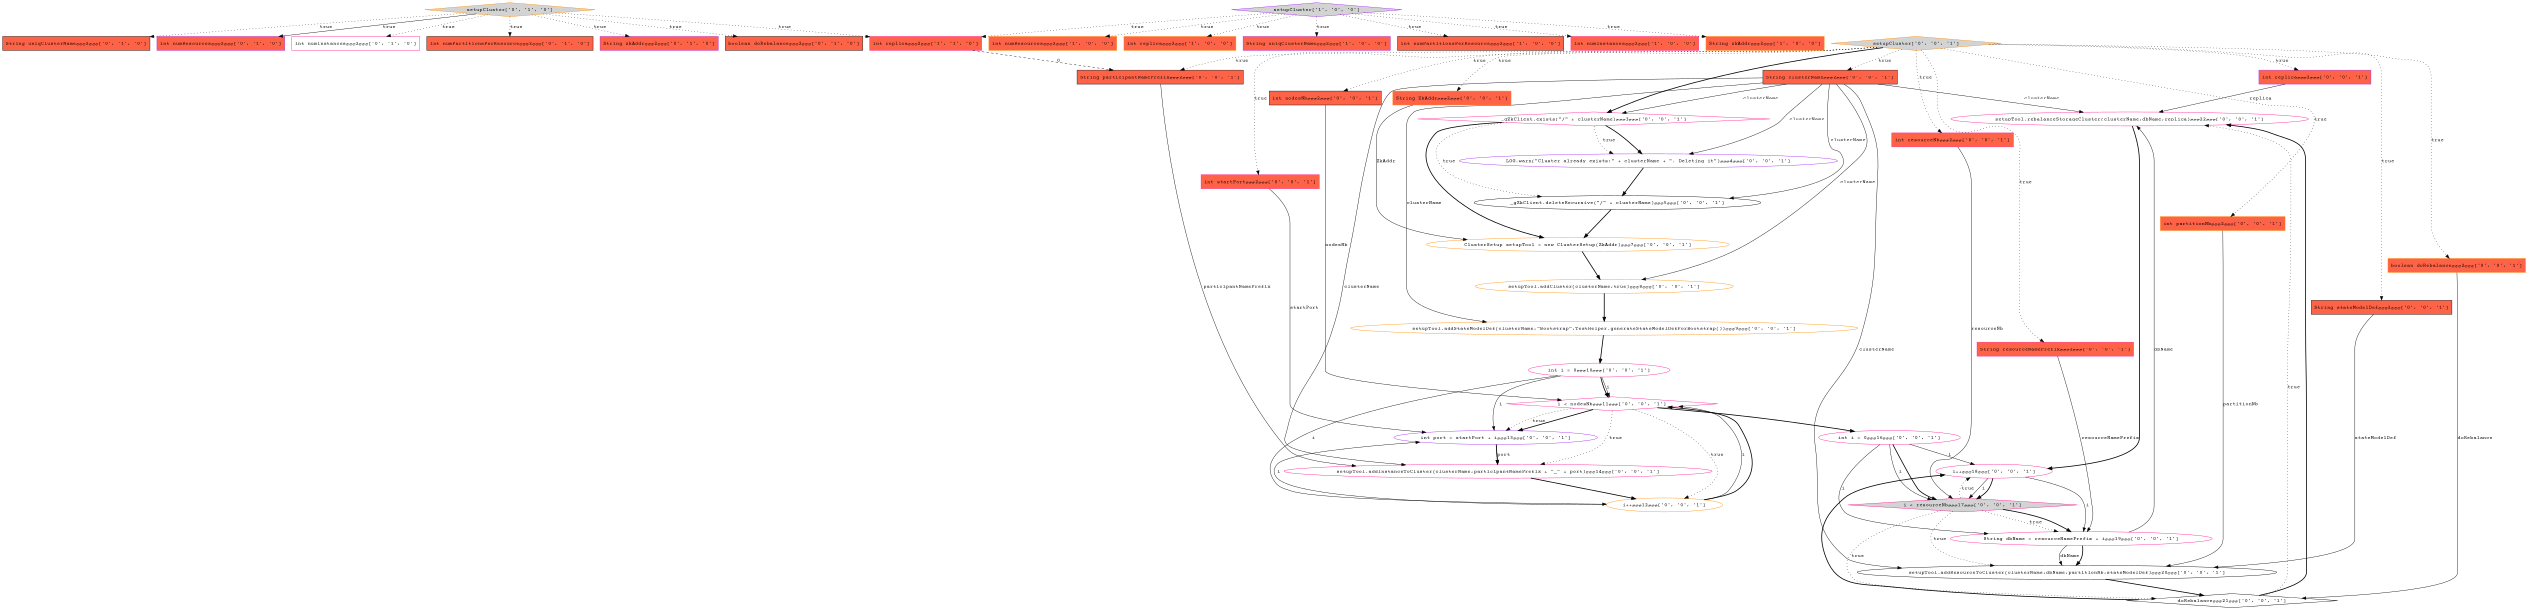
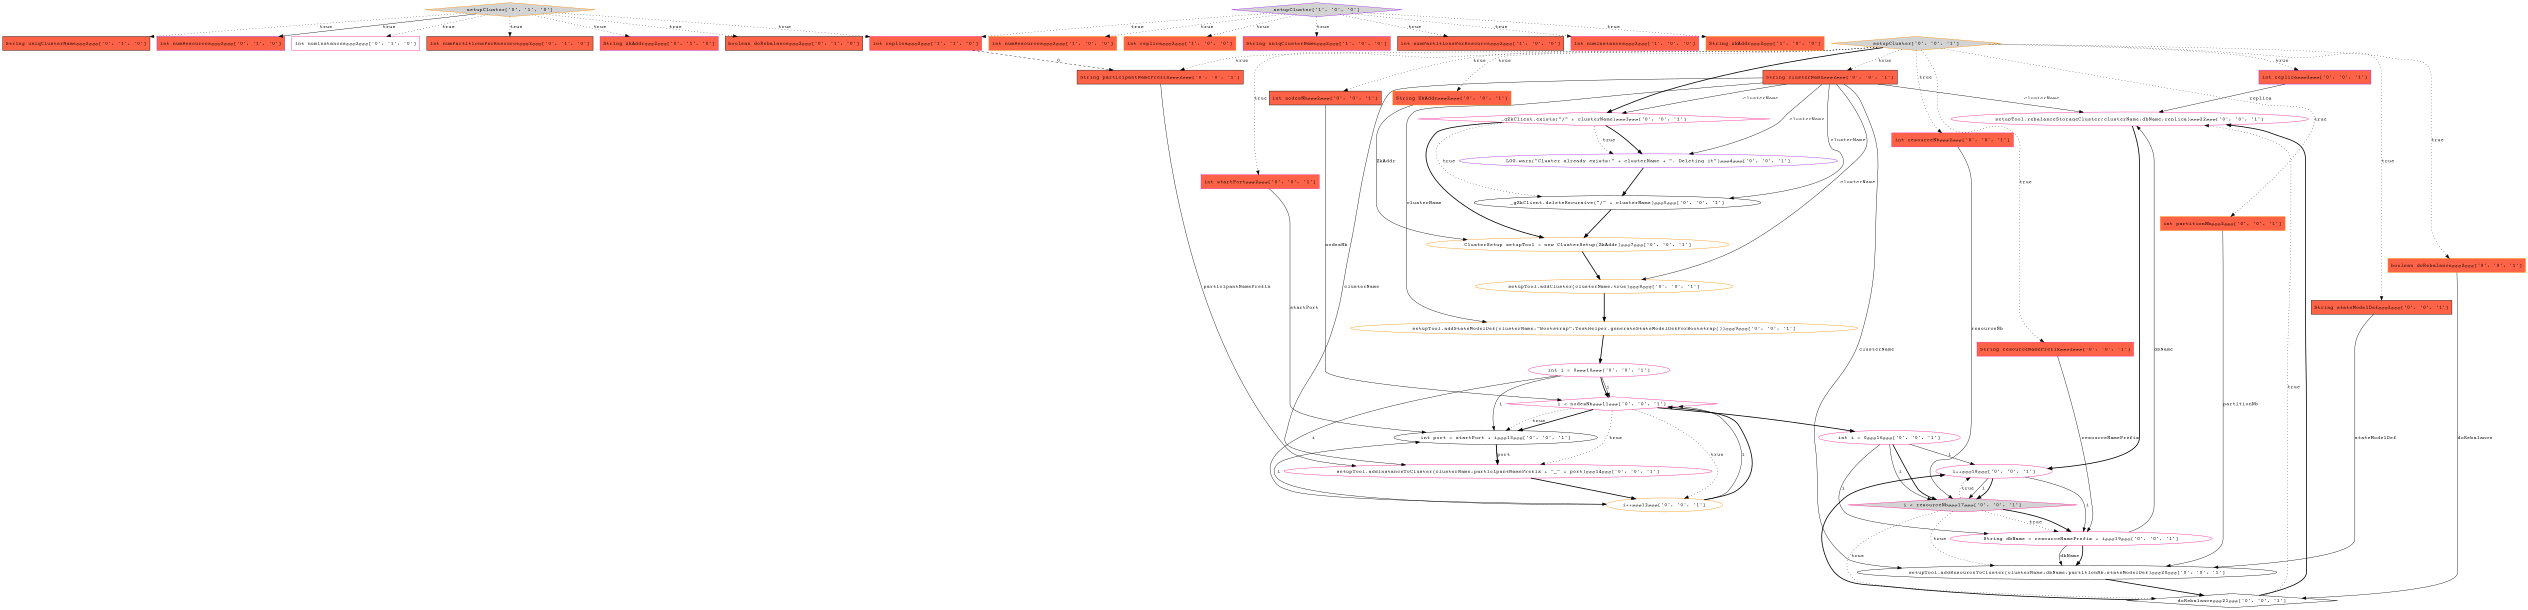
(1496, 437) -> (1496, 437)
